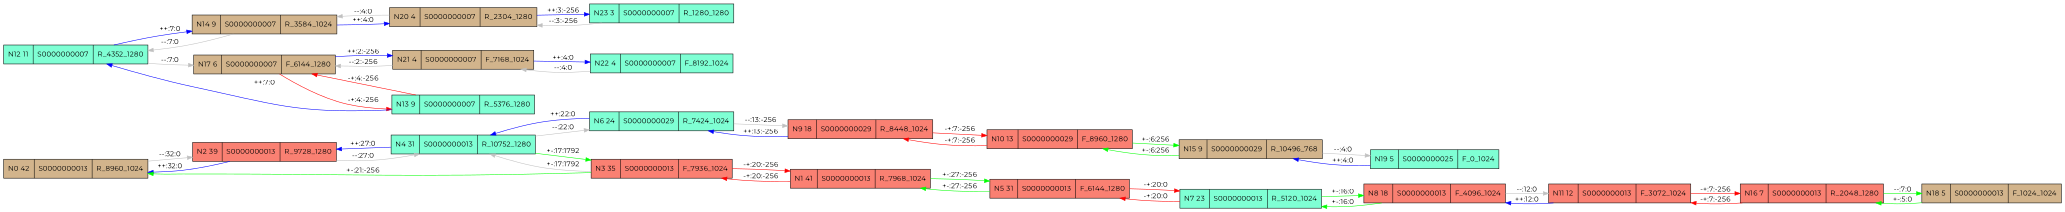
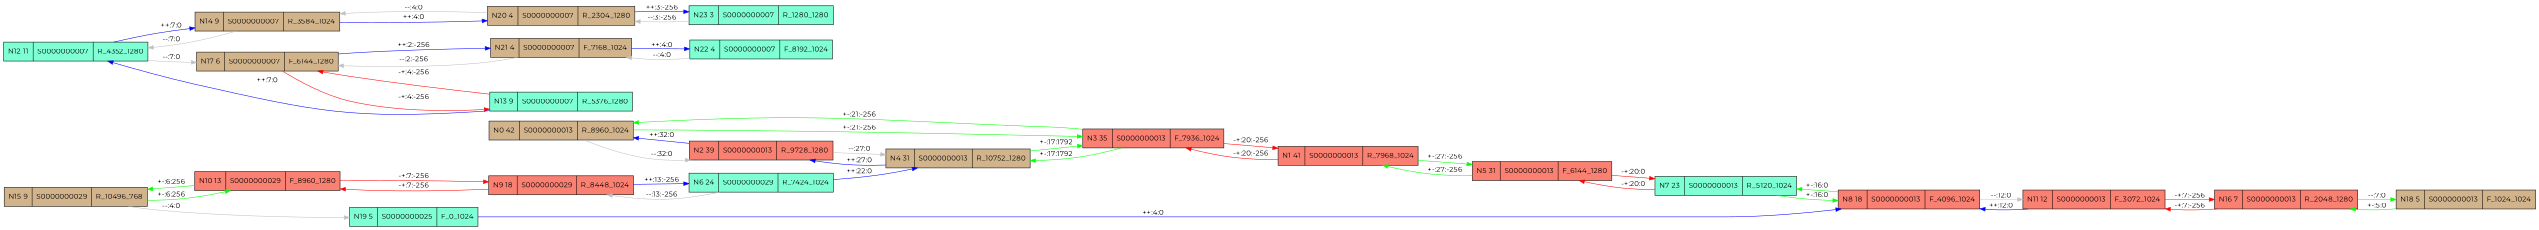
none -> (855, 132)
(560, 133) -> none
(463, 144) -> (958, 158)
(1334, 165) -> (1157, 217)
(542, 168) -> (1079, 157)
